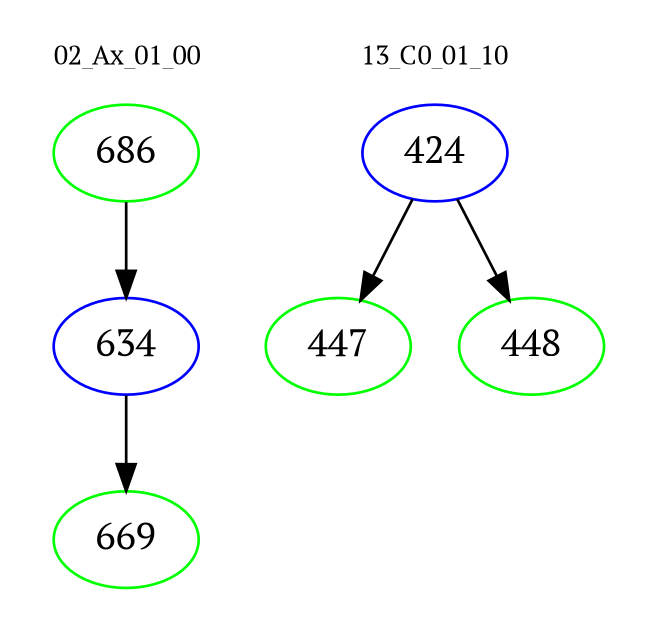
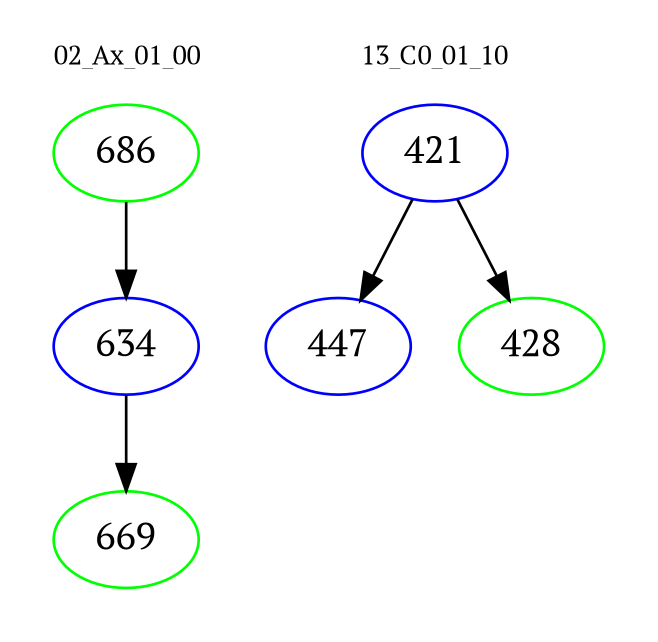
(435, 153) -> (435, 153)
(338, 346) -> (338, 346)
(532, 346) -> (532, 346)
